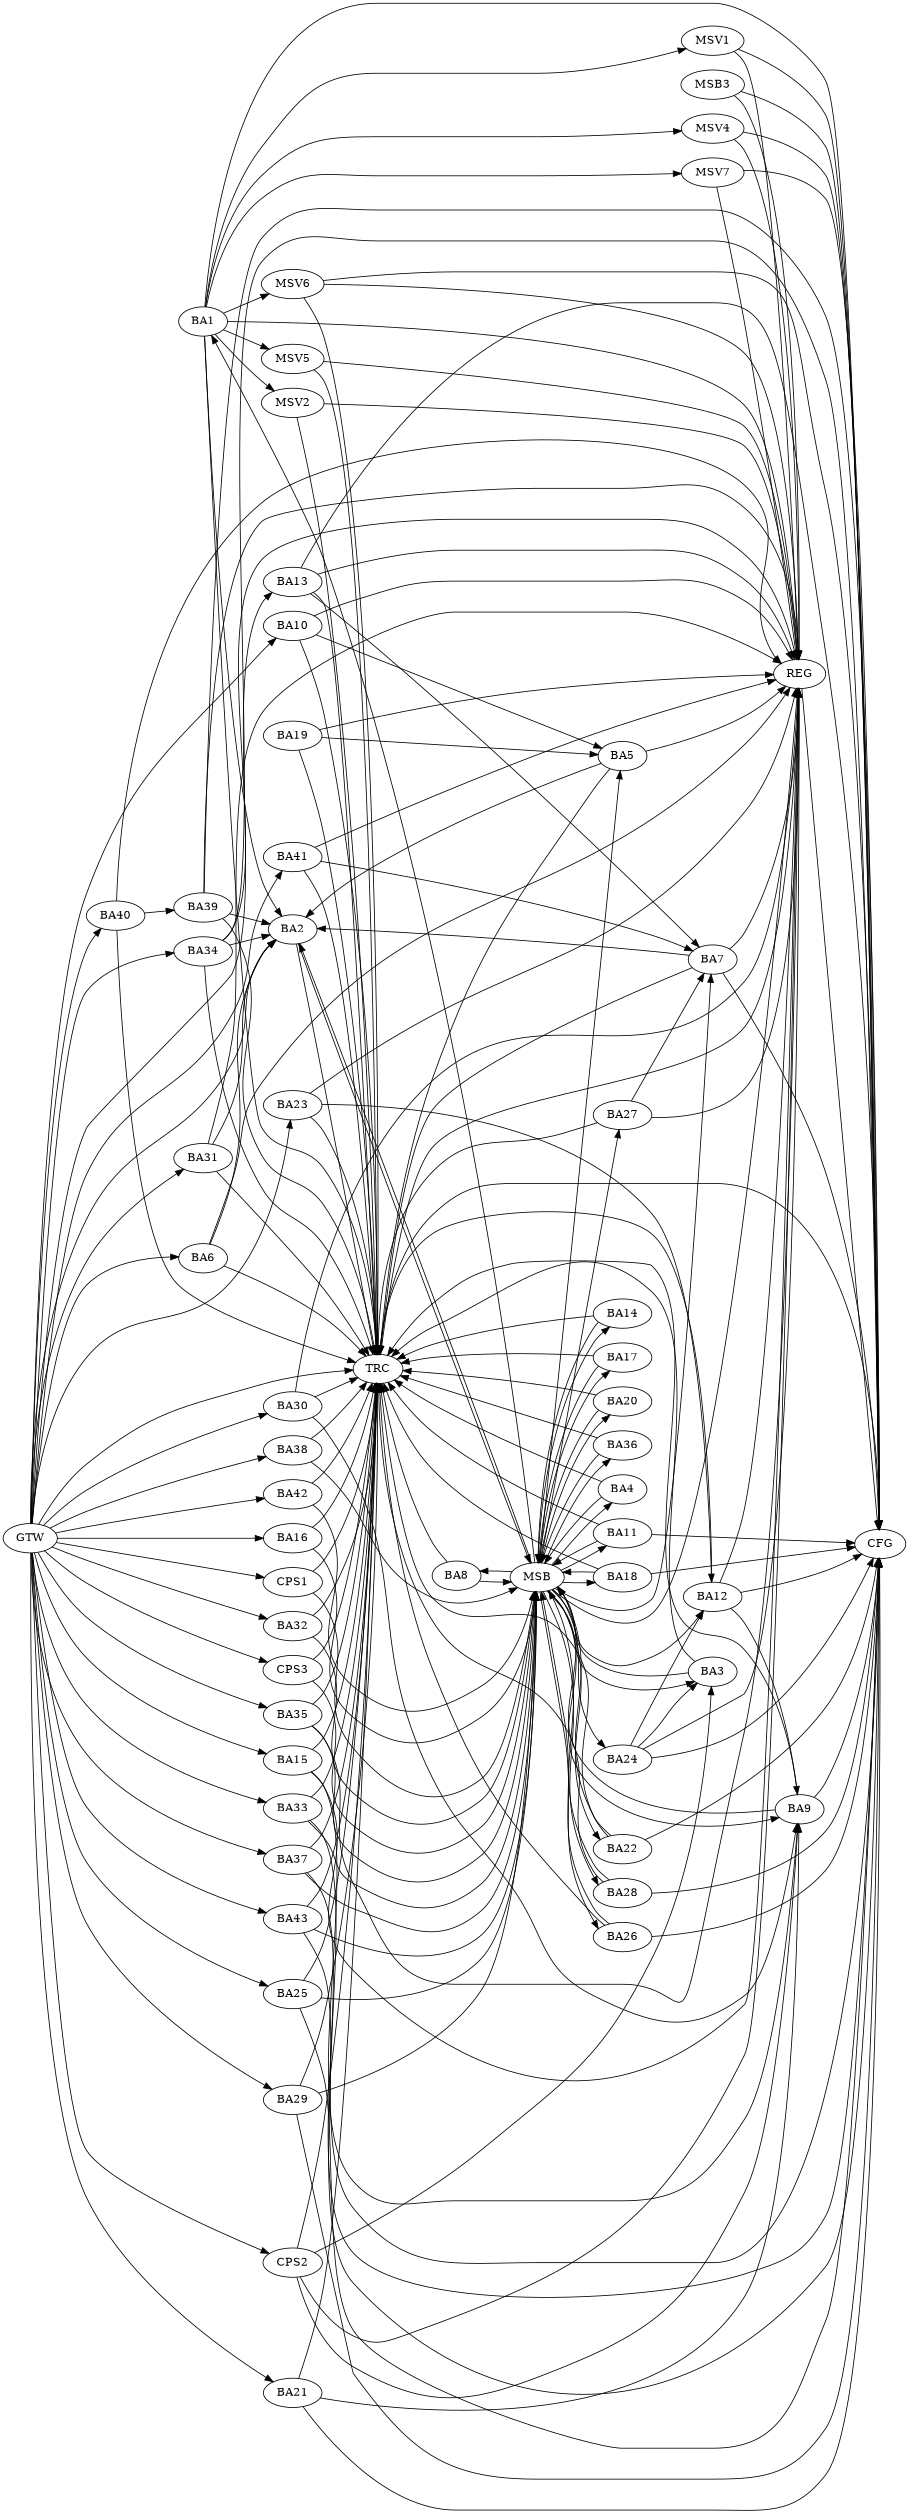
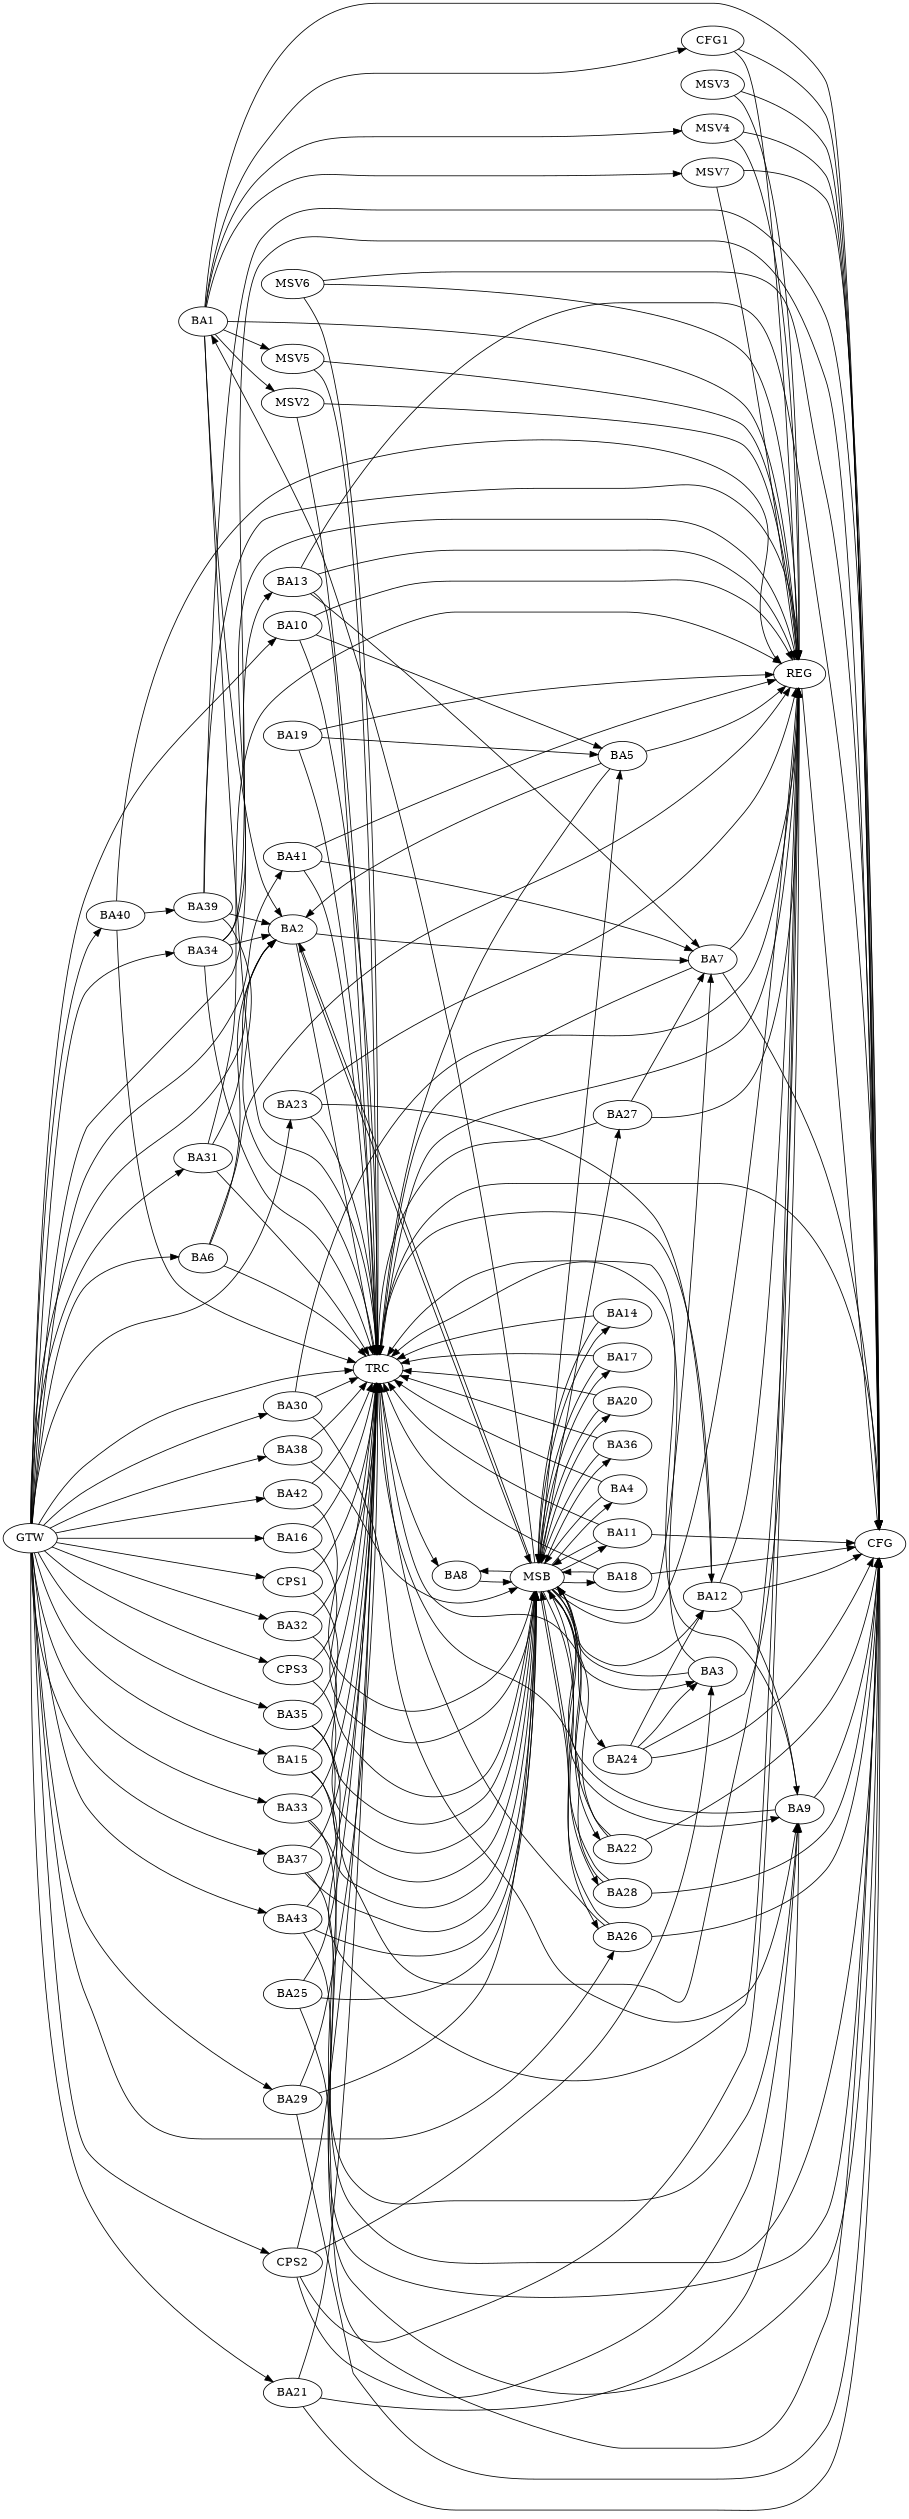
(713, 41) -> (713, 41)
(713, 85) -> (713, 85)
(236, 308) -> none
(508, 939) -> (498, 950)
(406, 1481) -> (399, 1474)
(68, 1815) -> (131, 2104)
